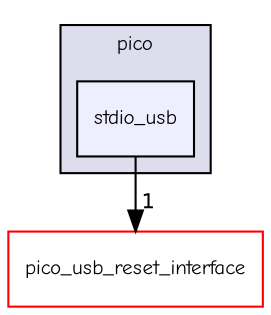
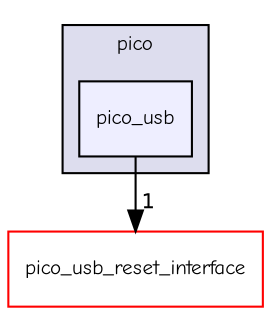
(136, 119) -> (136, 119)
